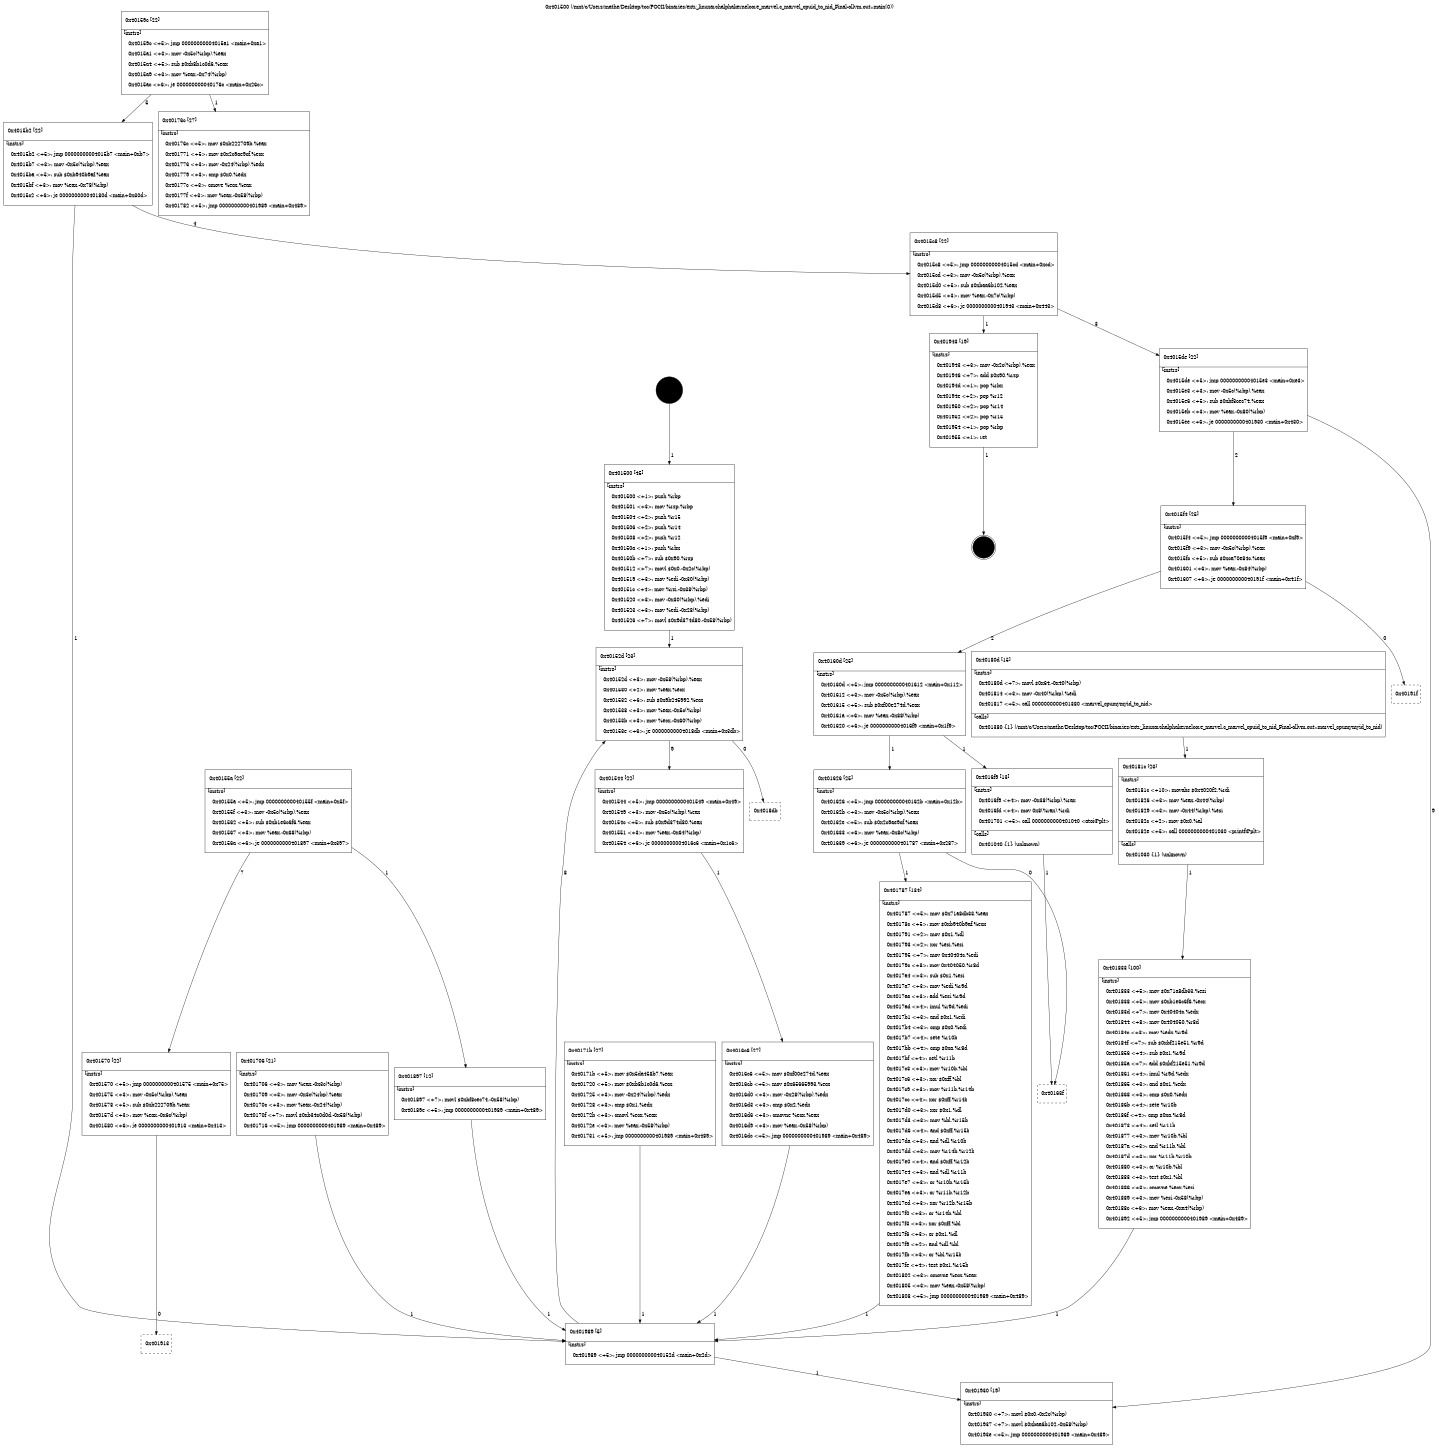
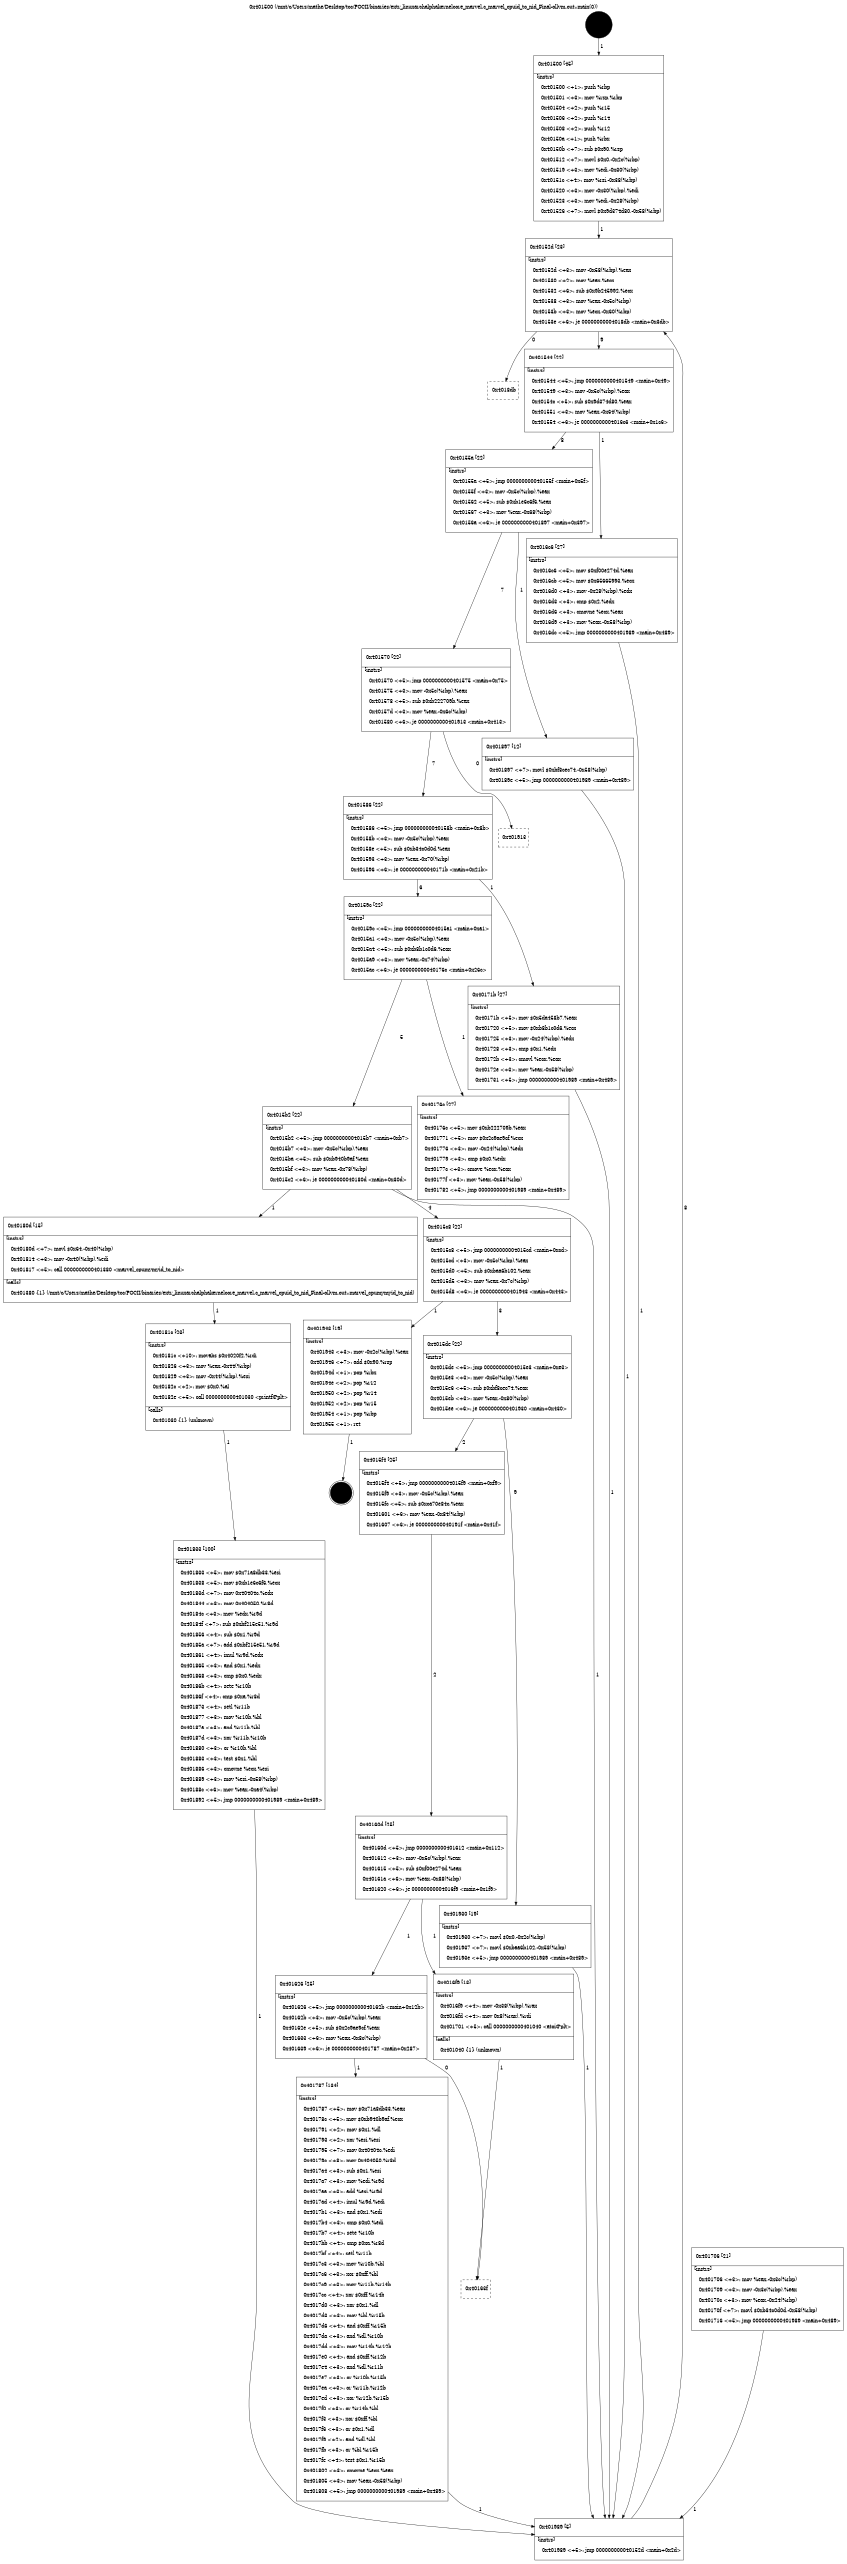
none -> (560, 439)
(1406, 694) -> none
none -> (418, 838)
none -> (276, 1202)
(836, 1378) -> (586, 2241)
